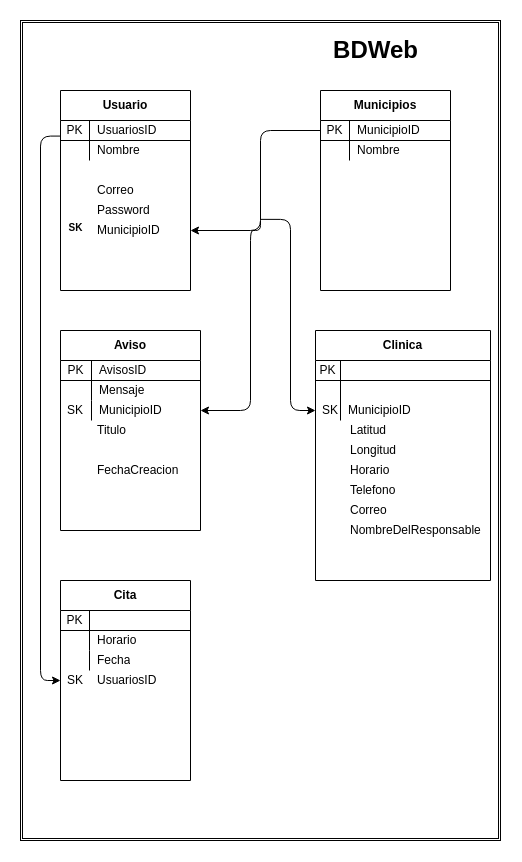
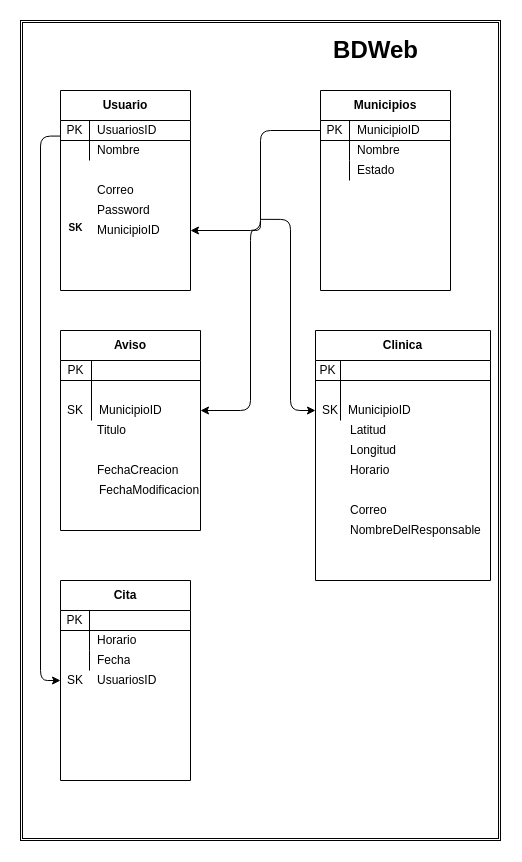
none -> (400, 171)
(146, 371) -> none
(146, 391) -> none
none -> (146, 491)
(382, 491) -> none
